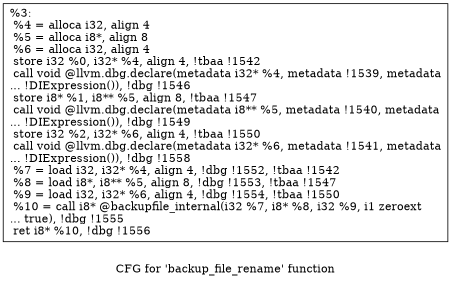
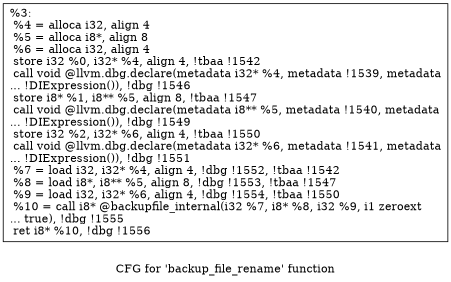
(100, 159) -> (100, 159)
